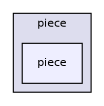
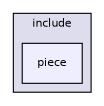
(52, 24) -> (52, 24)
